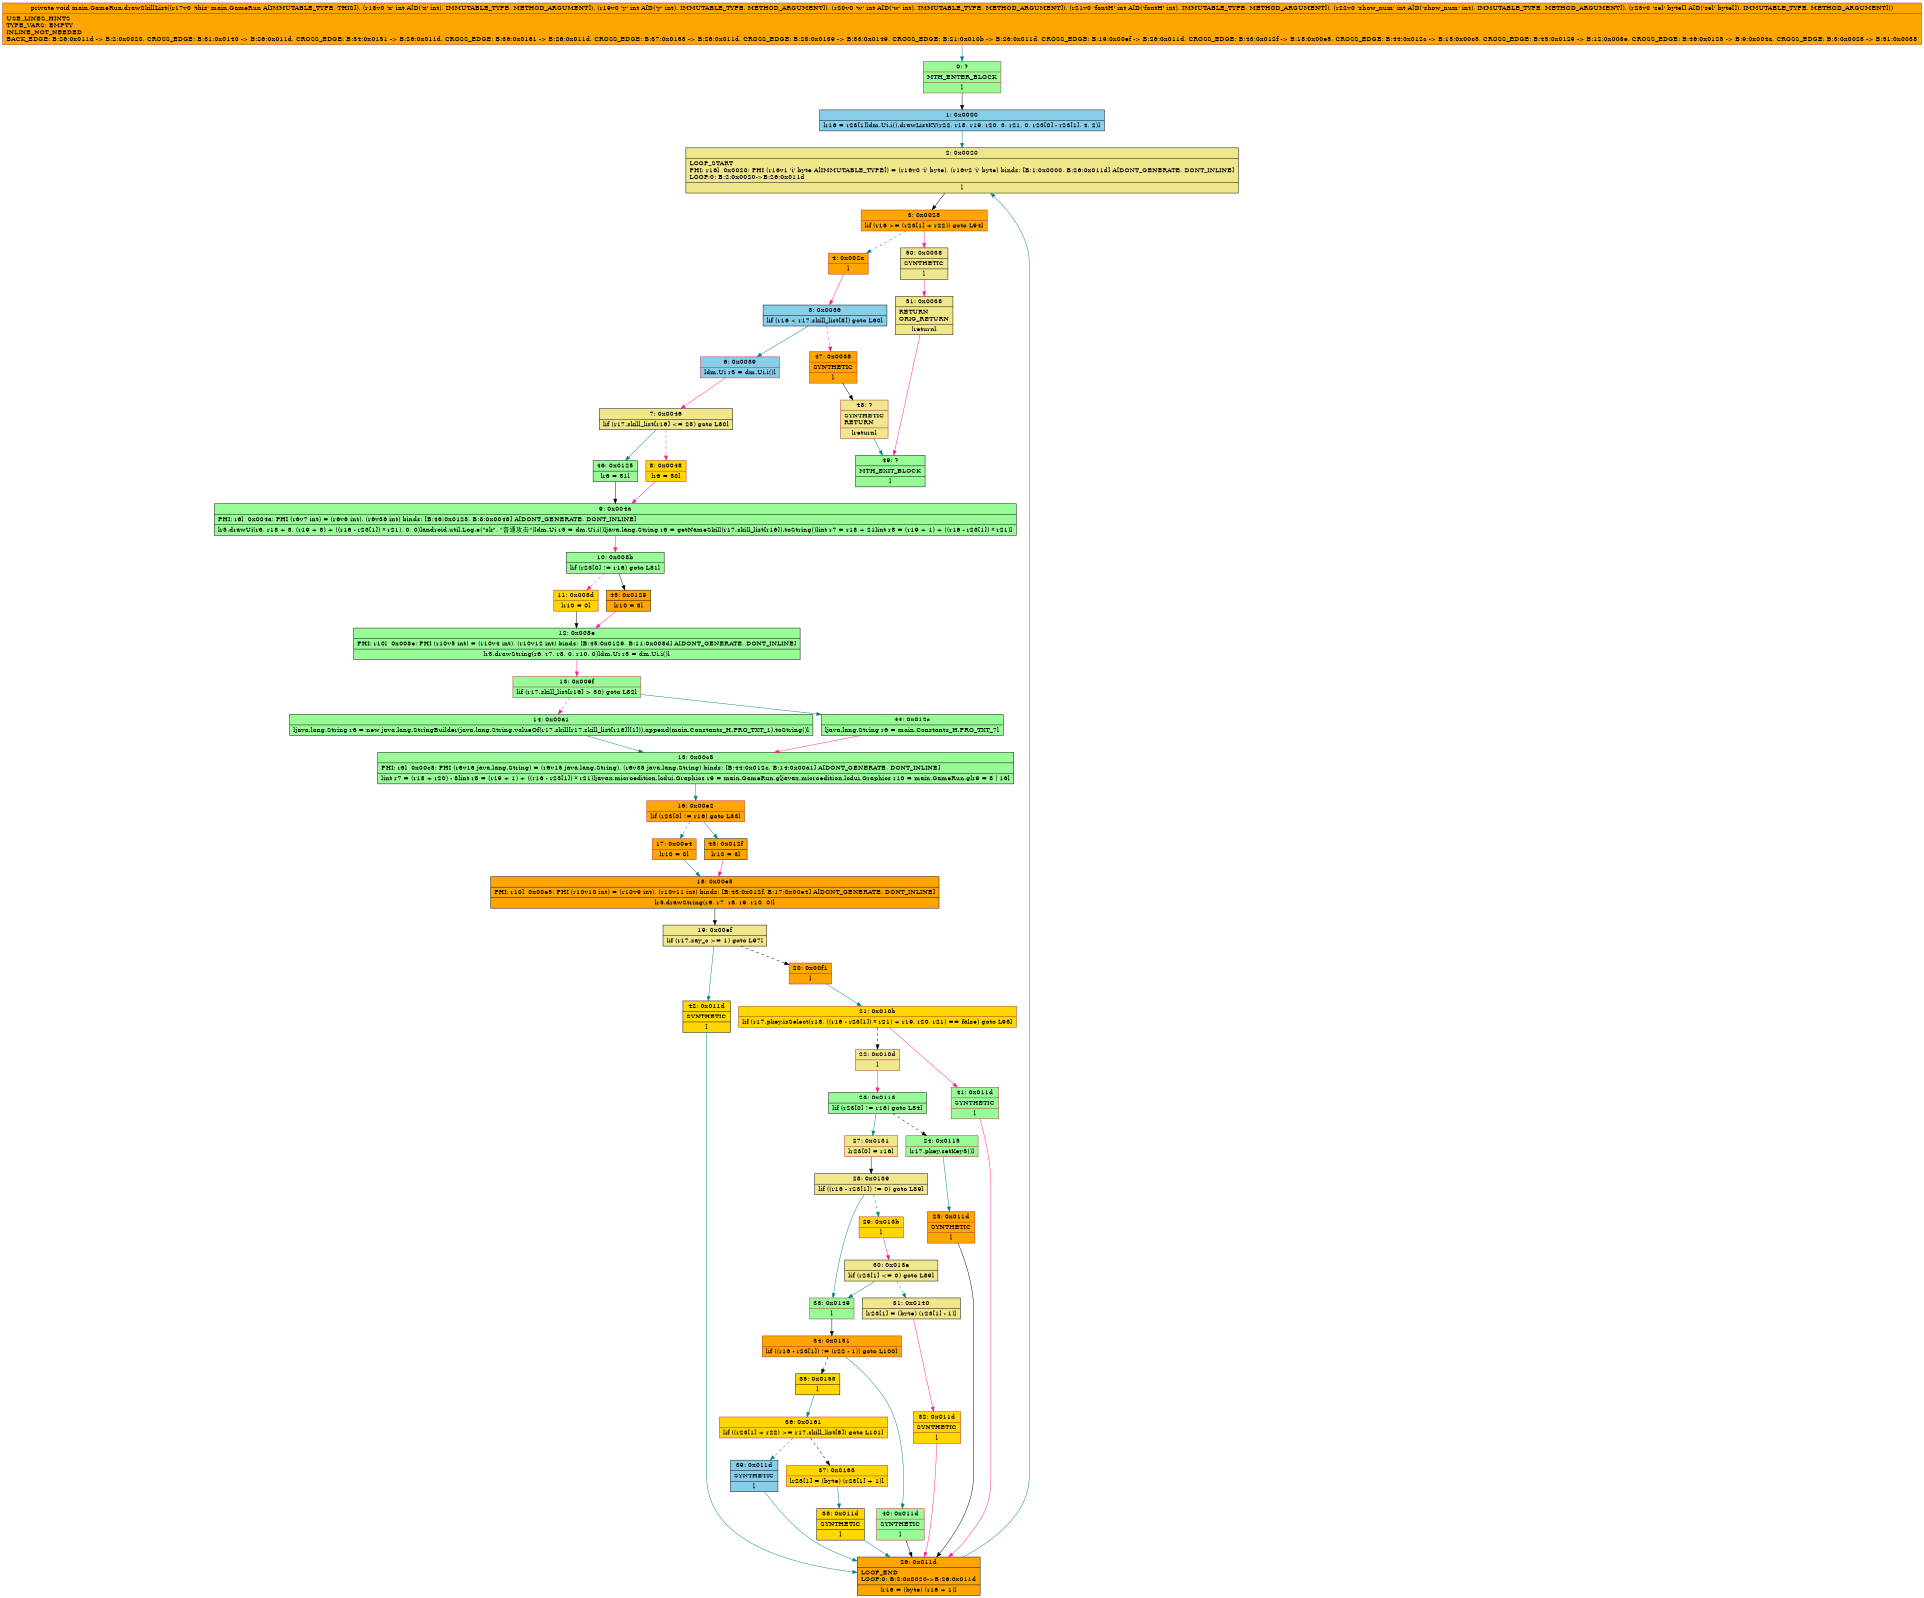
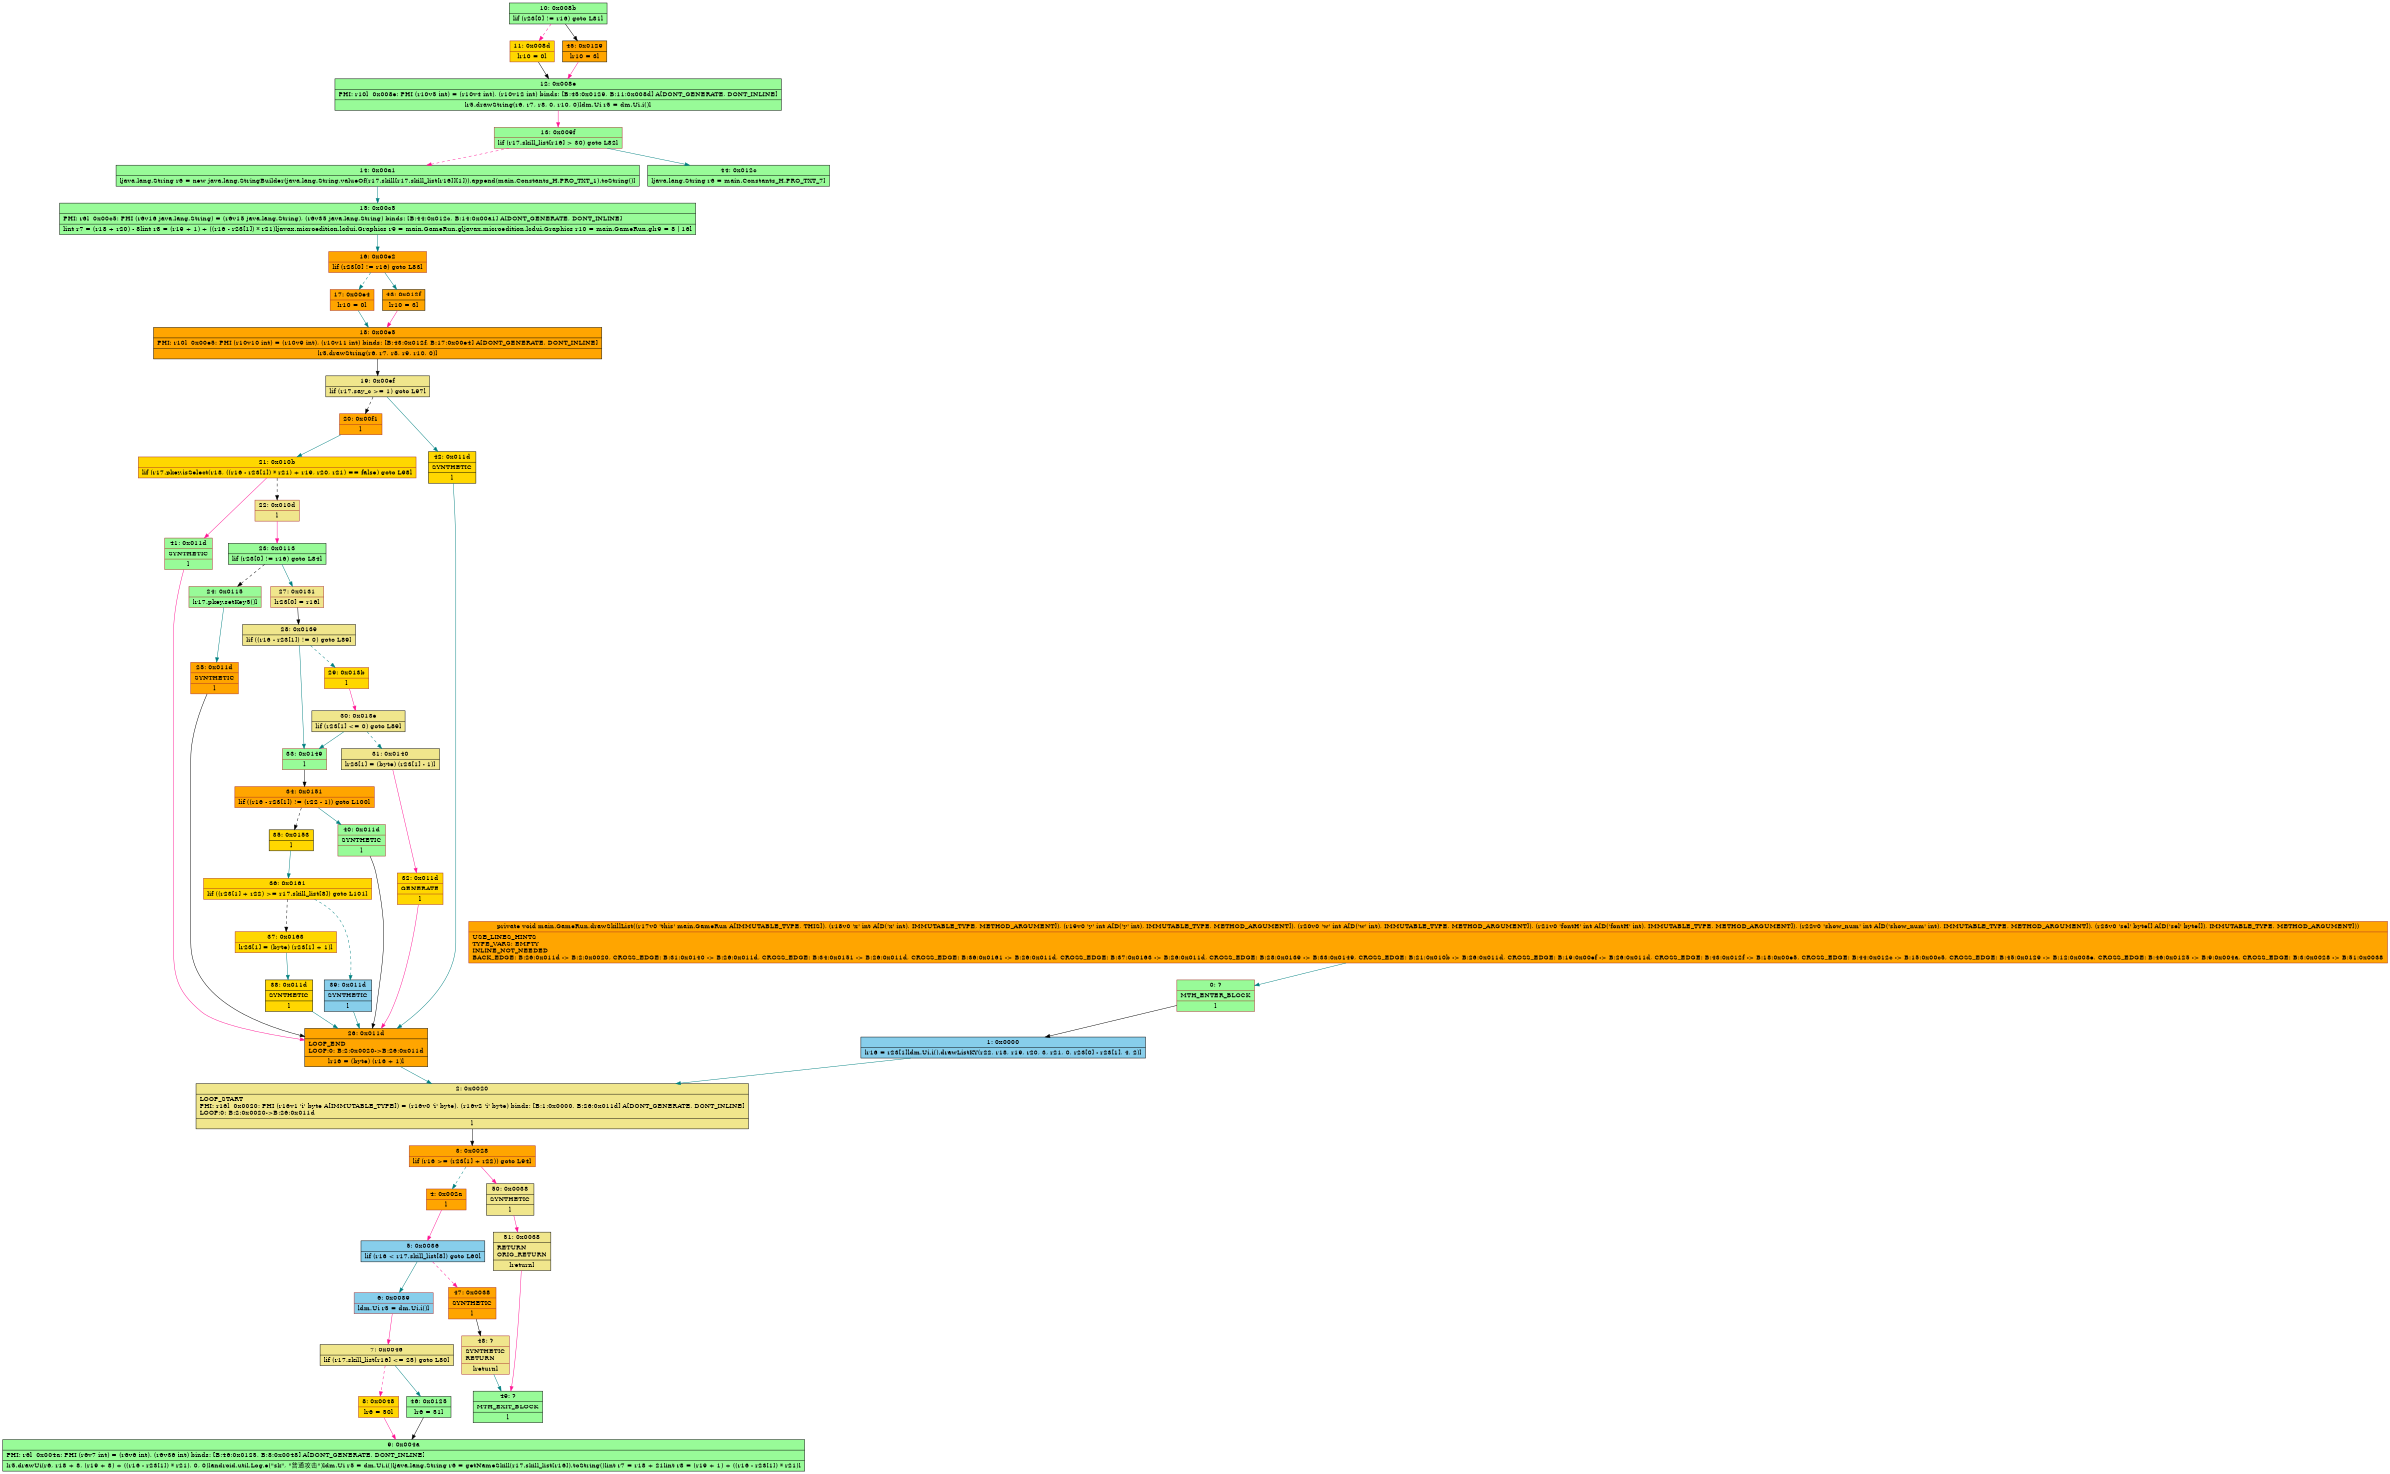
(615, 541) -> none
(820, 743) -> none
(937, 1427) -> (420, 889)
